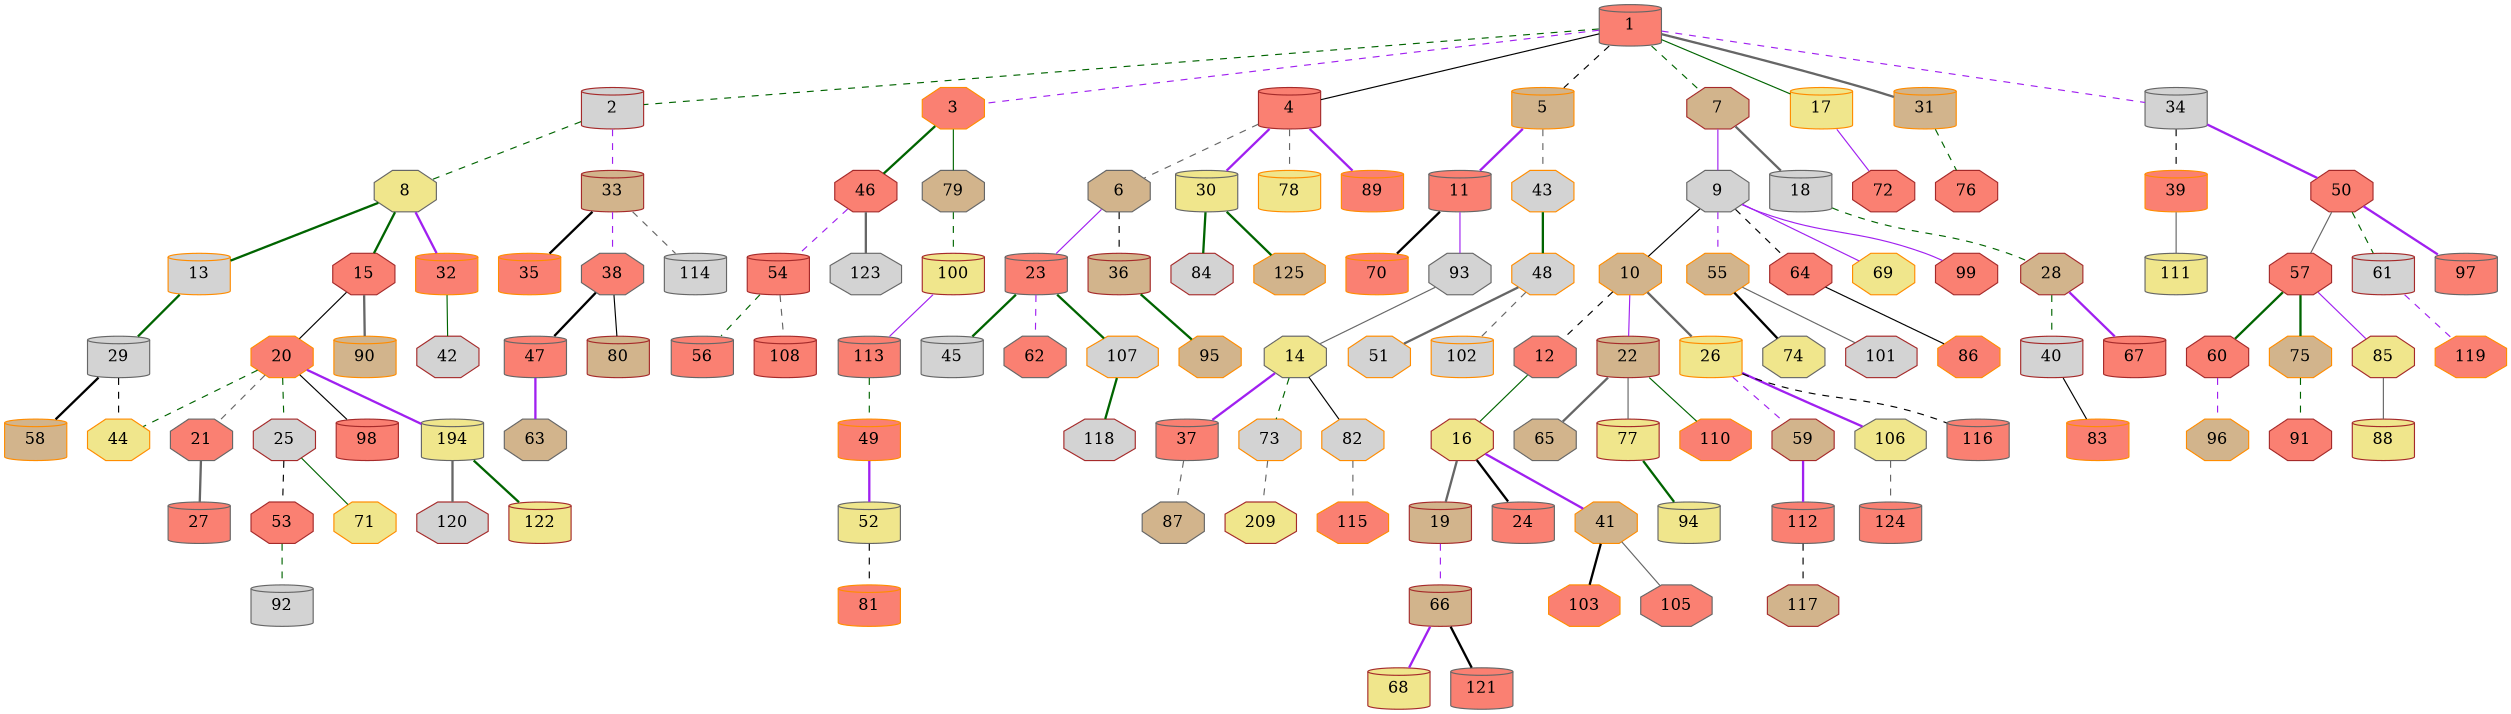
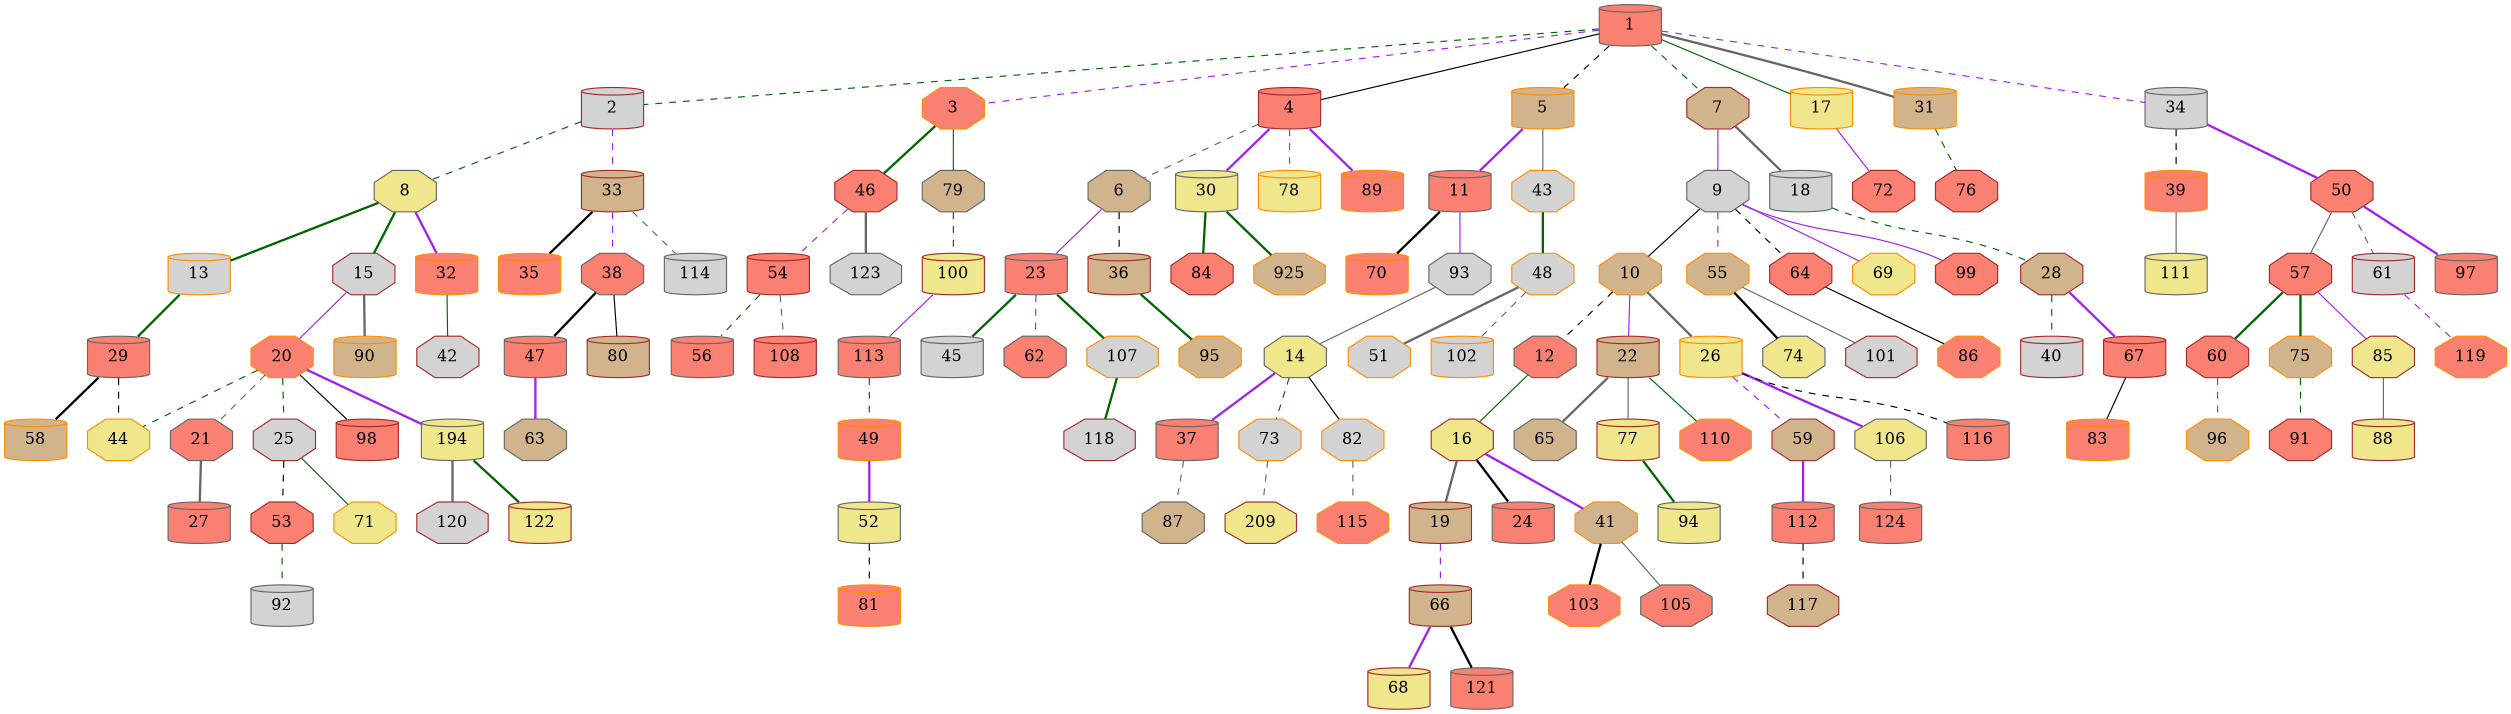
(1543, 150) -> (1543, 150)
(2363, 233) -> (2363, 233)
(364, 274) -> (364, 274)
(1202, 274) -> (1202, 274)
(1290, 274) -> (1290, 274)
(323, 315) -> (323, 315)
(119, 357) -> (119, 357)
(2075, 398) -> (2116, 398)
